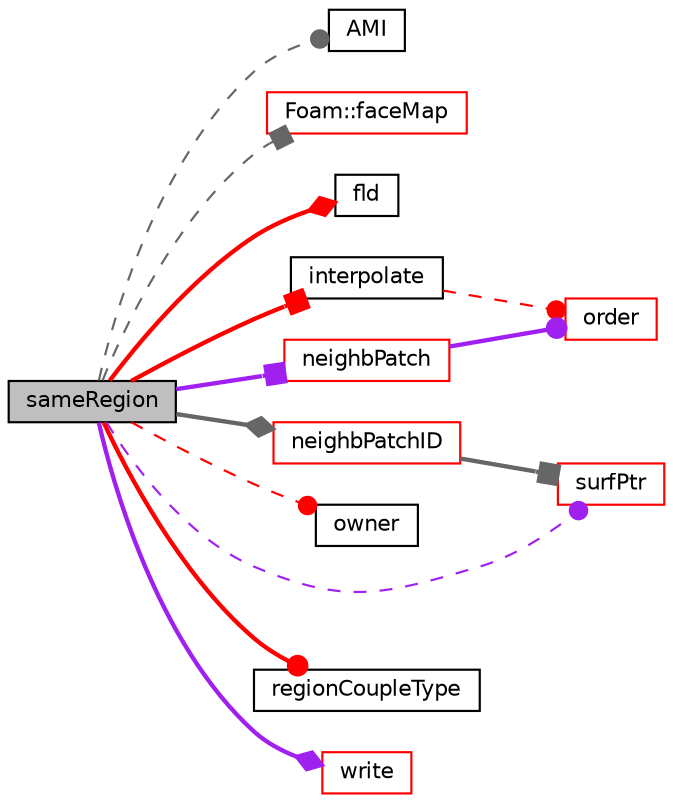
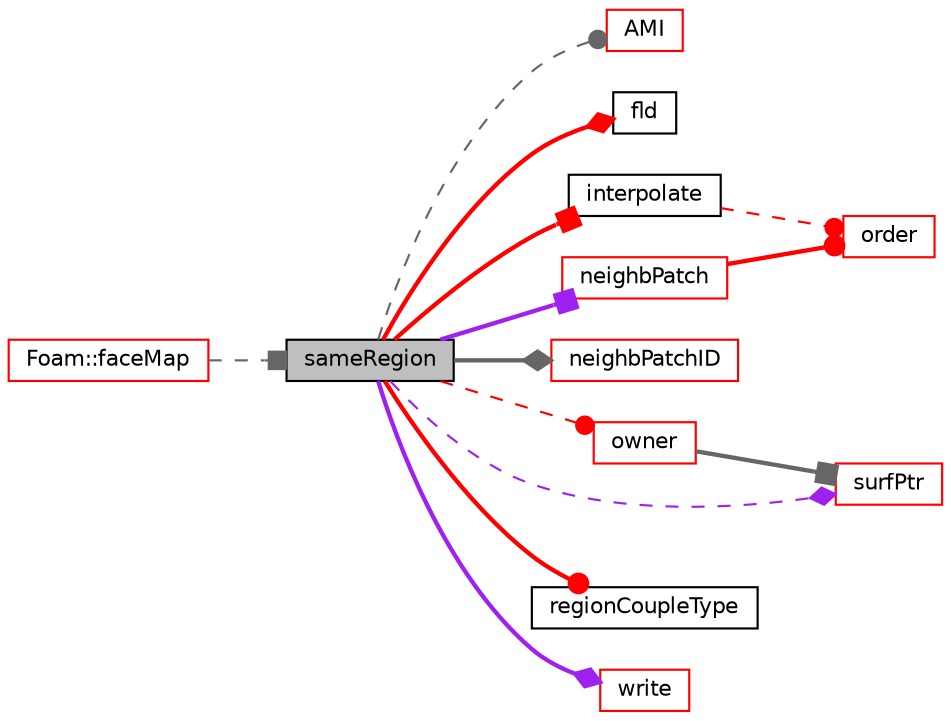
(367, 30) -> (645, 30)
(170, 250) -> (236, 360)
(499, 338) -> (776, 256)
(498, 465) -> (755, 461)
(367, 525) -> (645, 443)
(315, 587) -> (582, 497)
